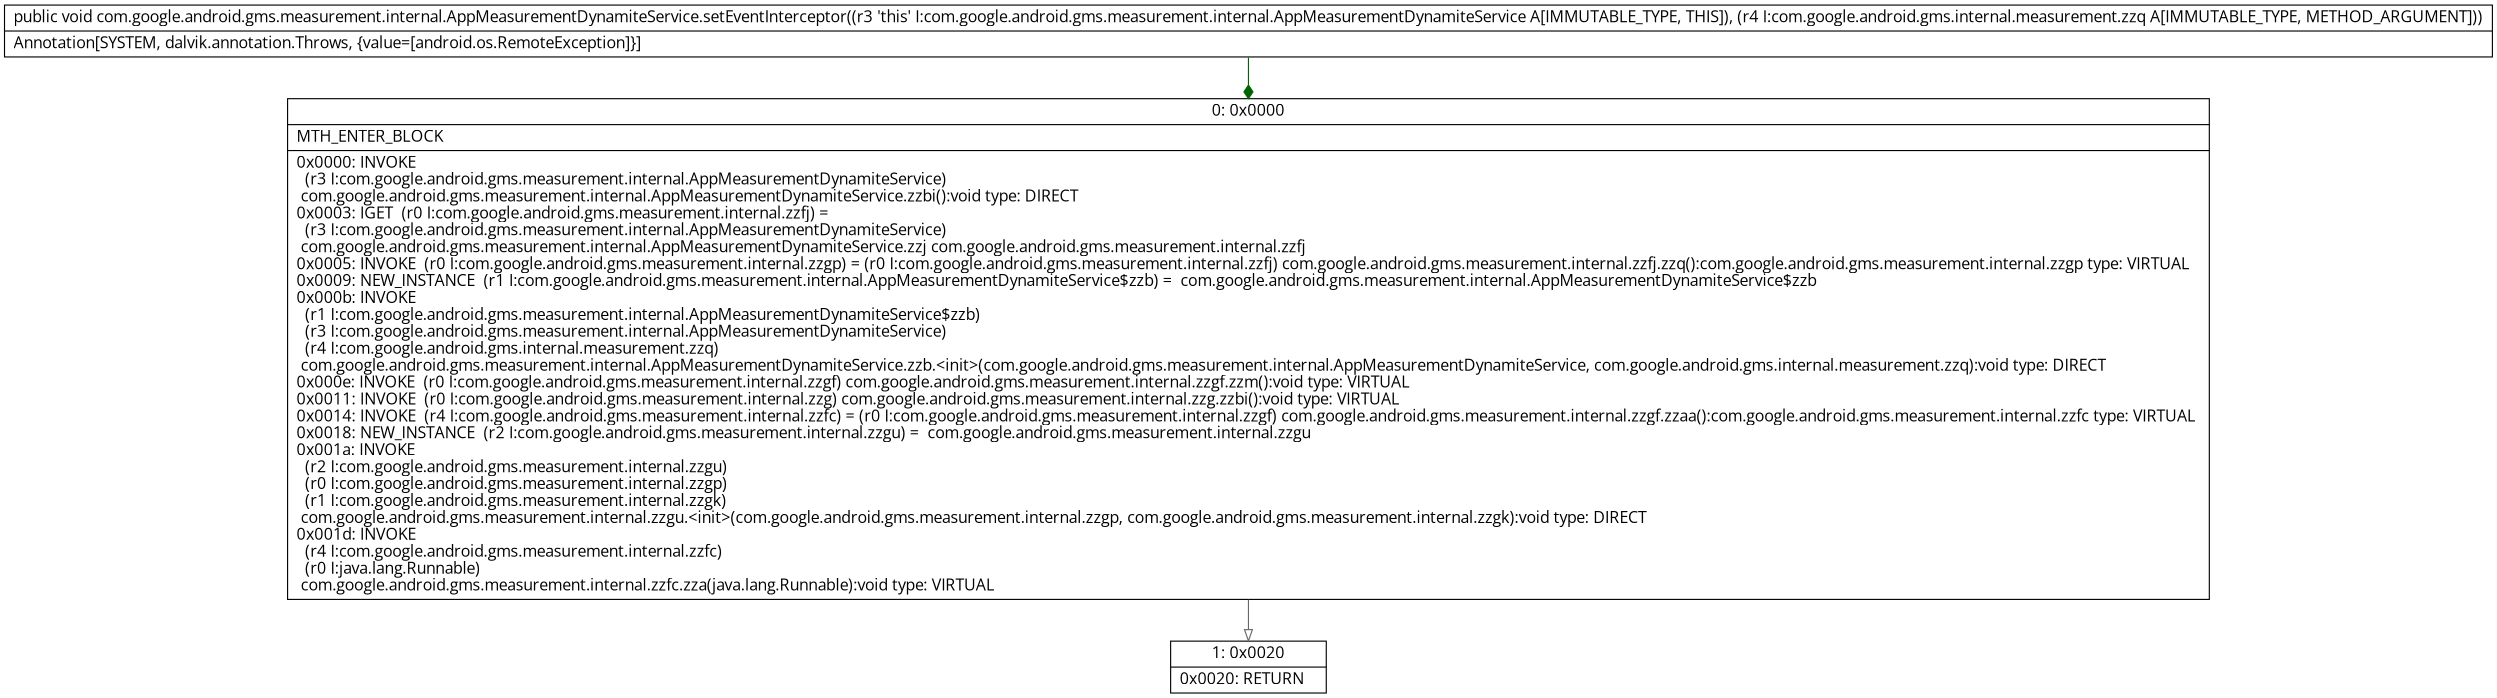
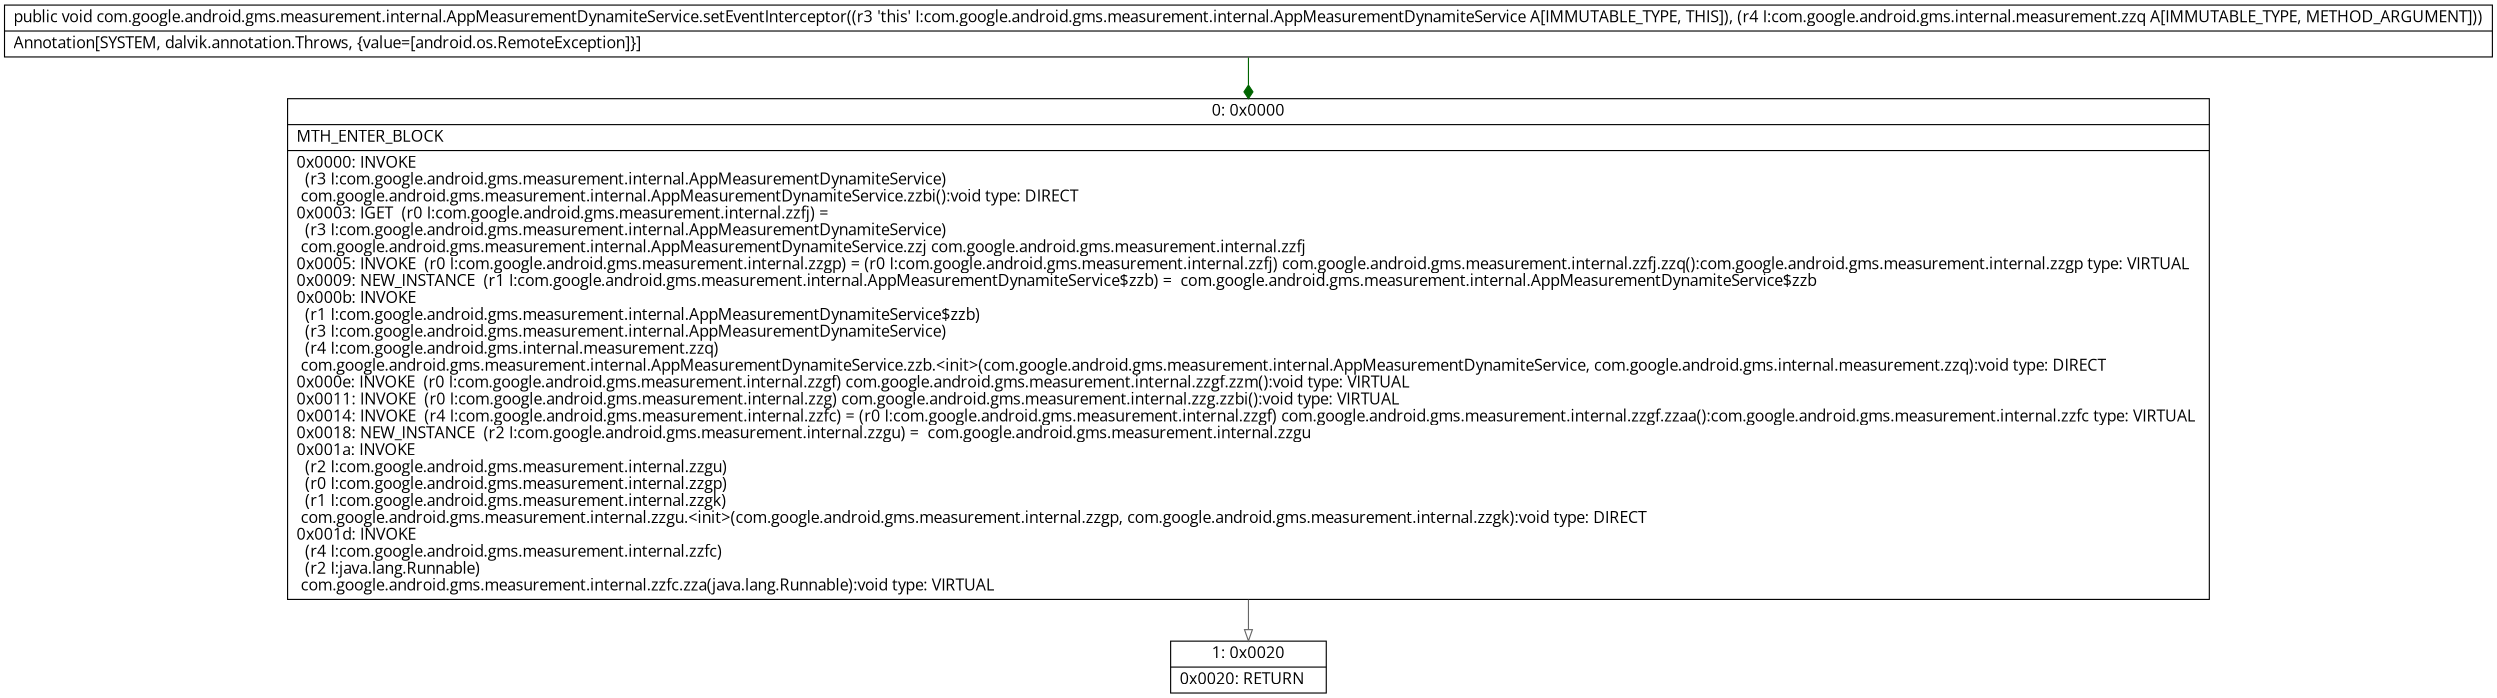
(389, 569) -> (389, 569)
